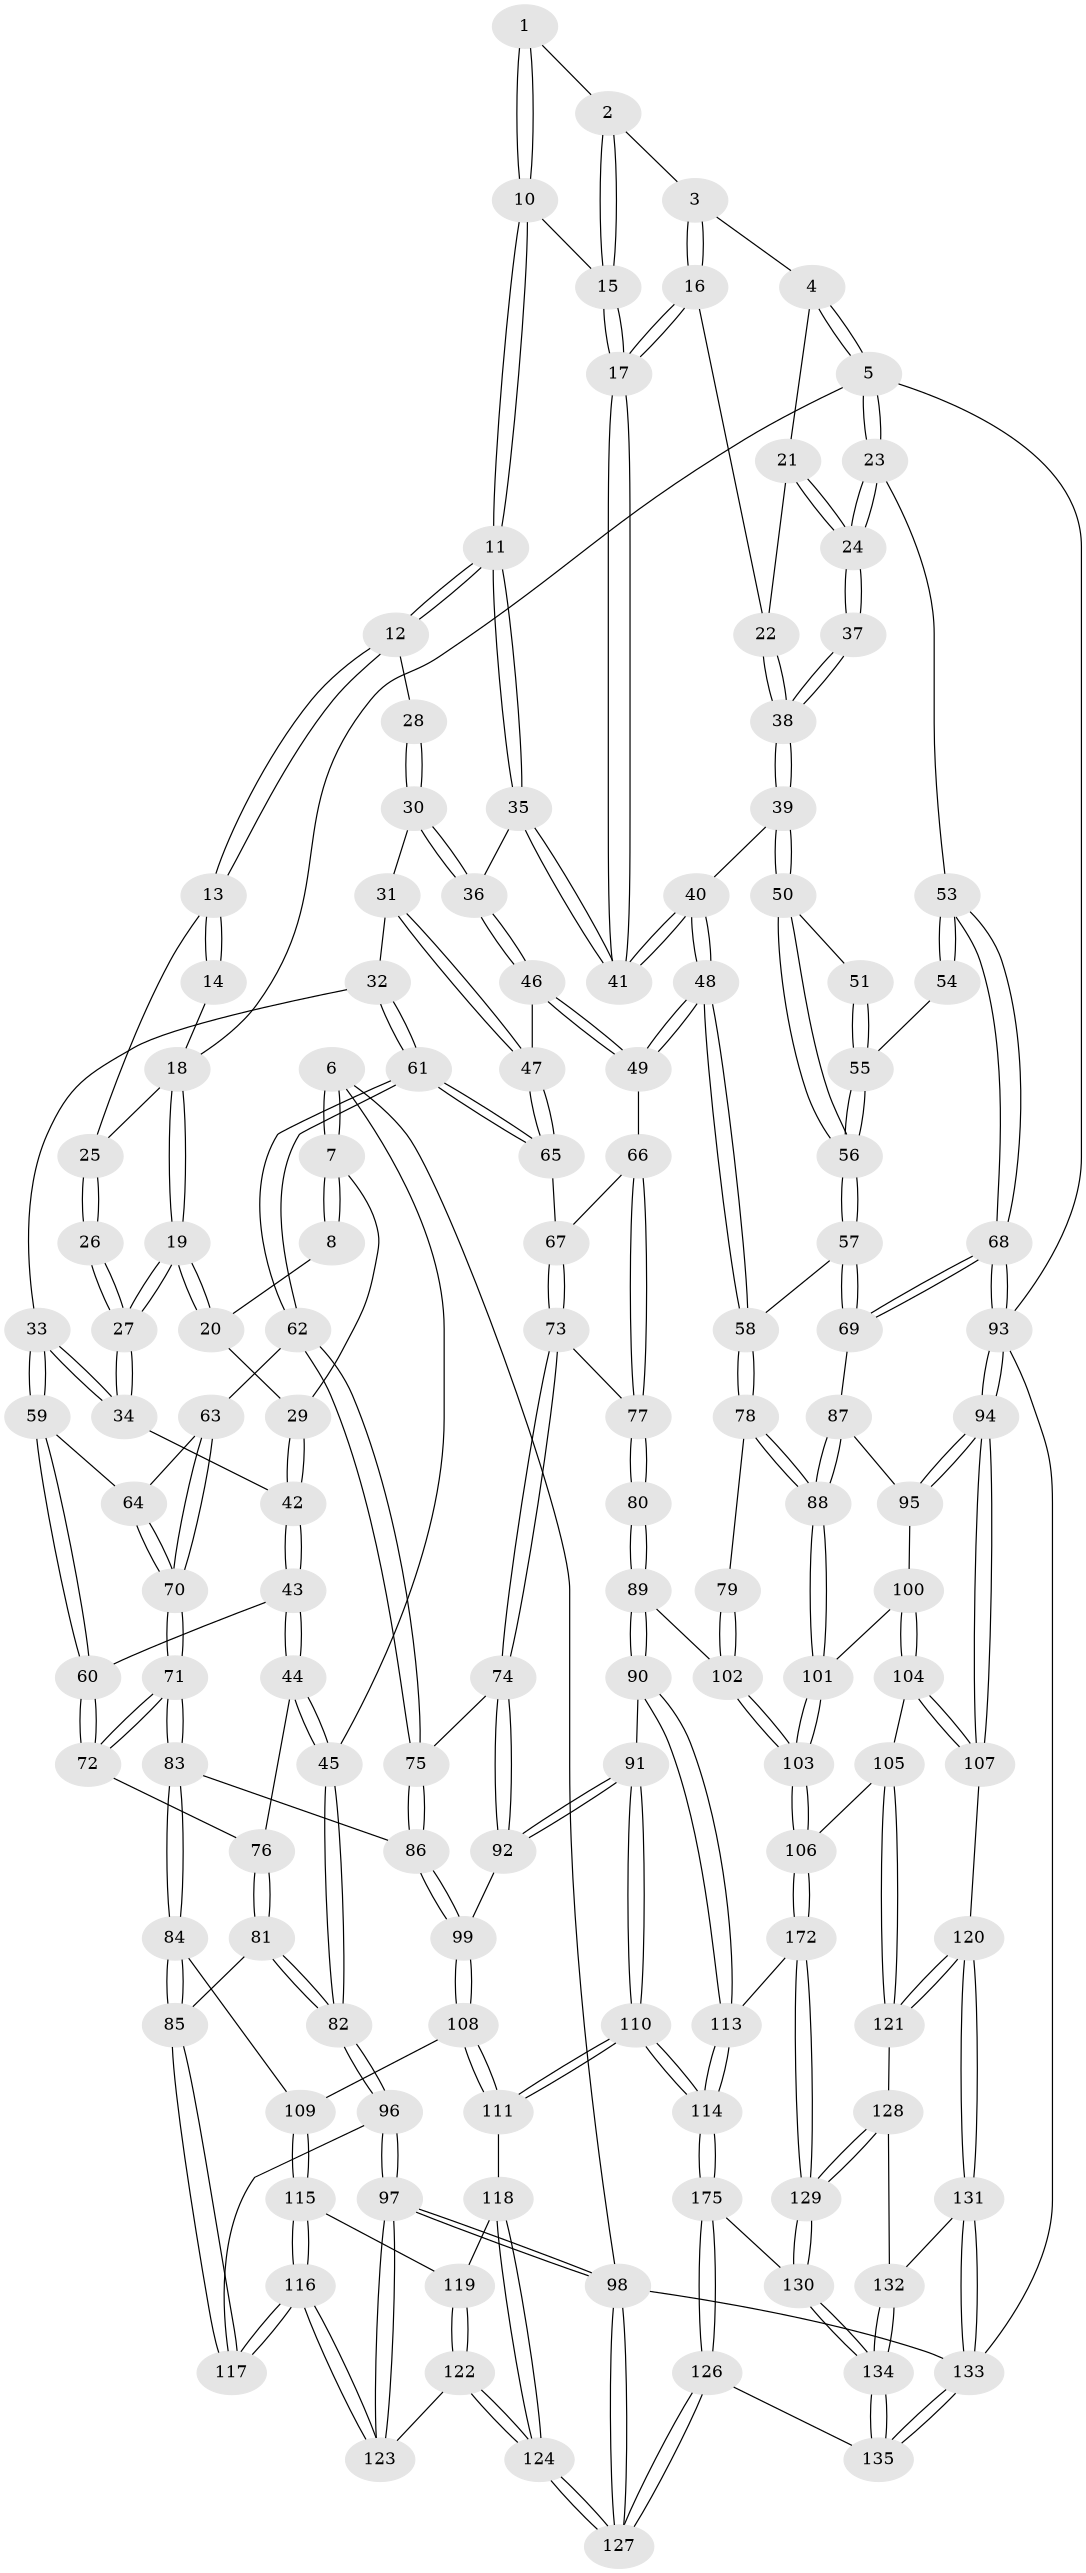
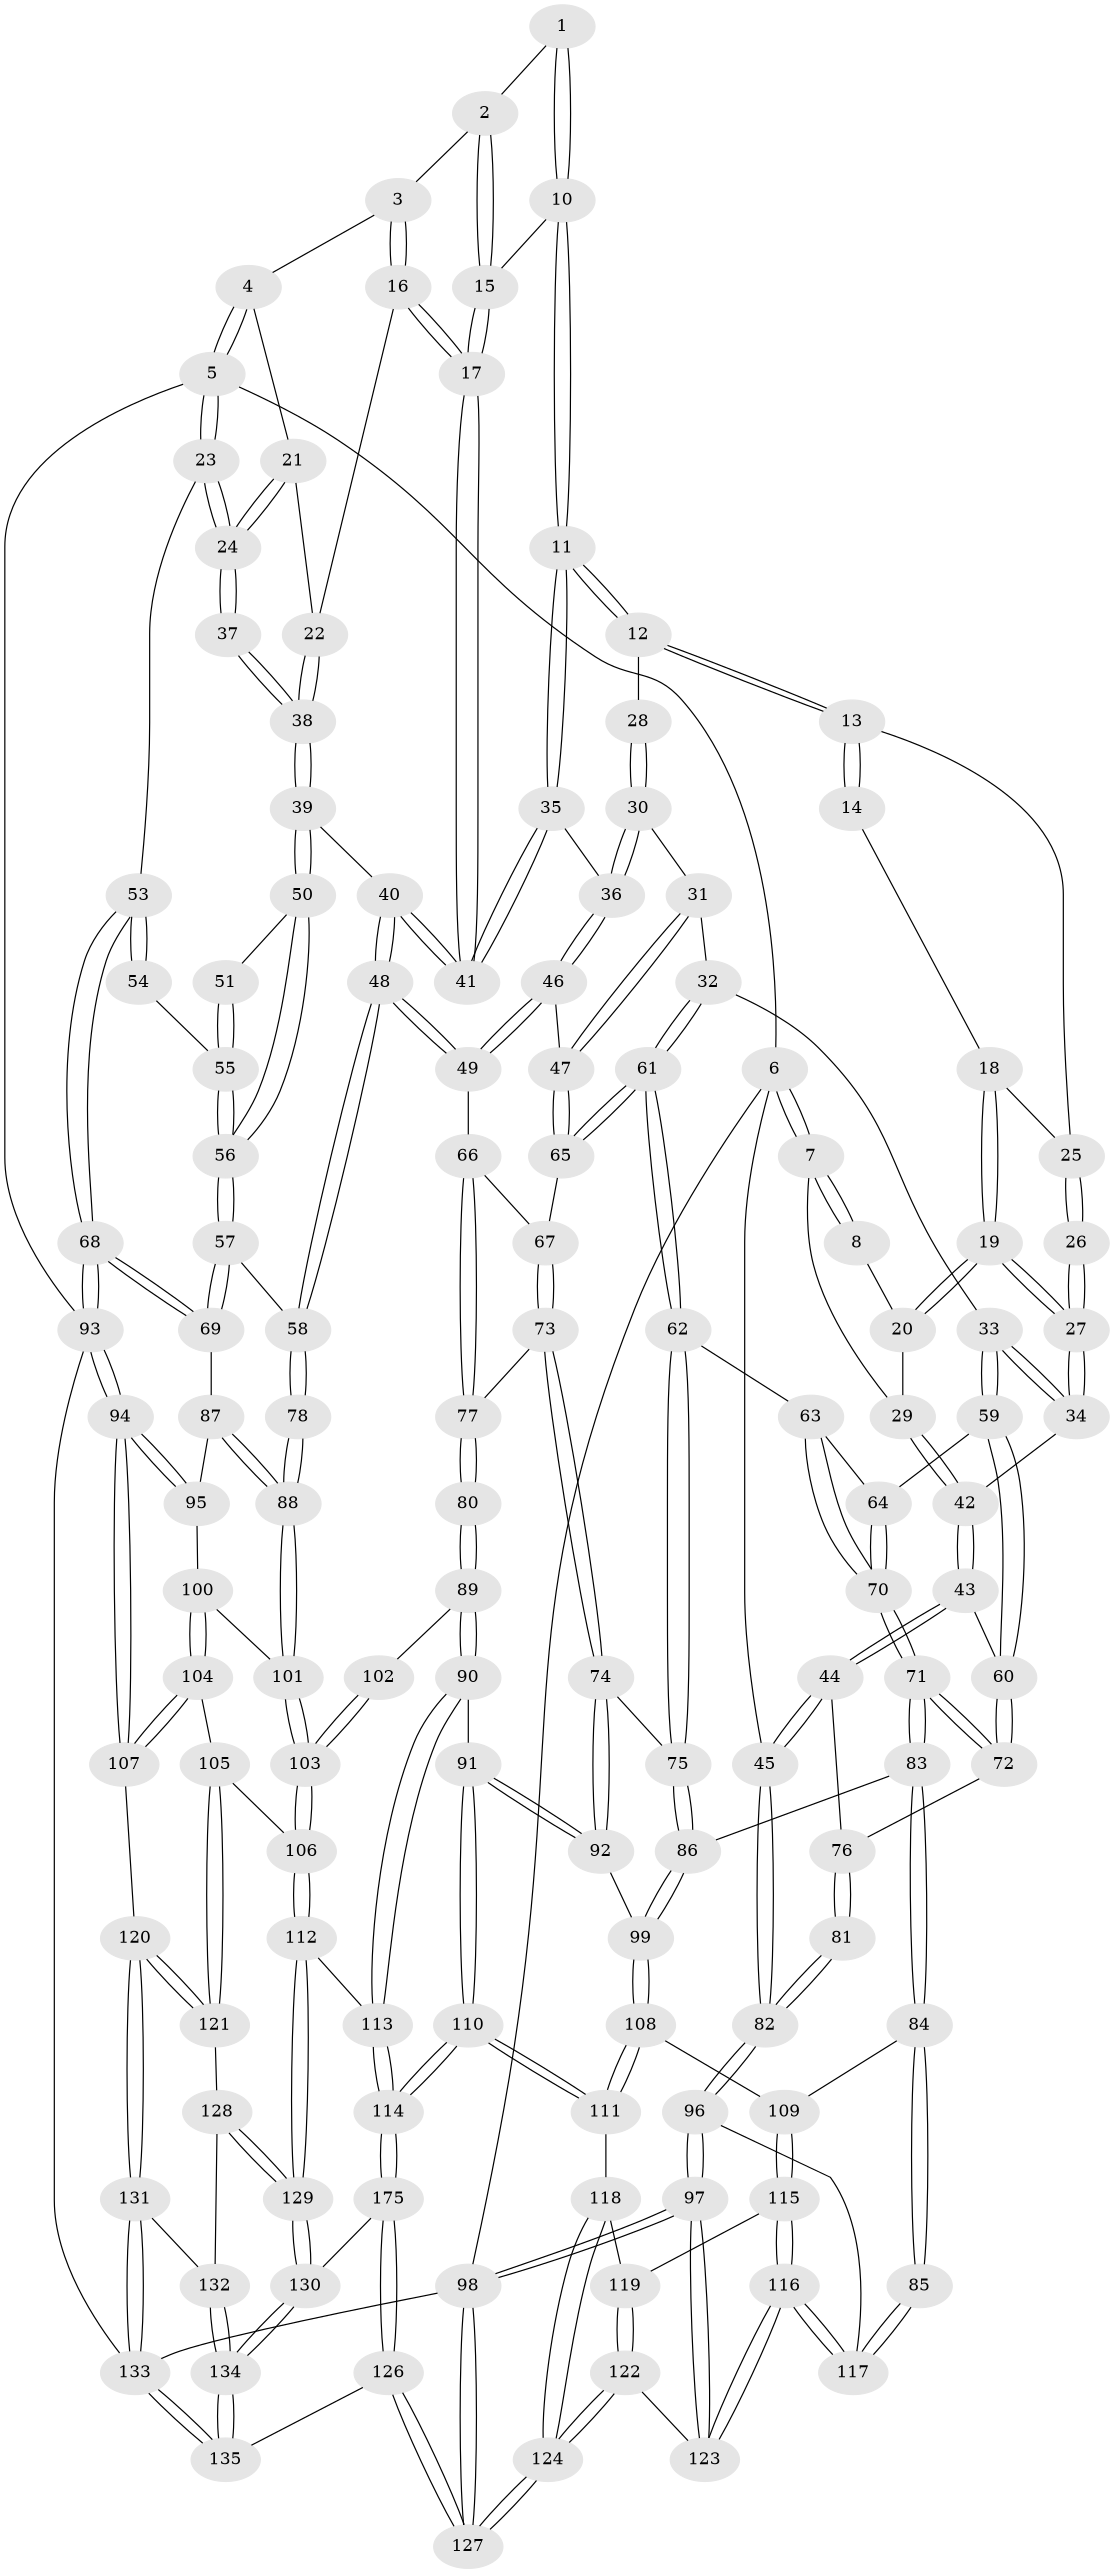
(439, 657) -> (602, 661)
(728, 1591) -> none
(801, 1938) -> (302, 1938)
(219, 1982) -> none
